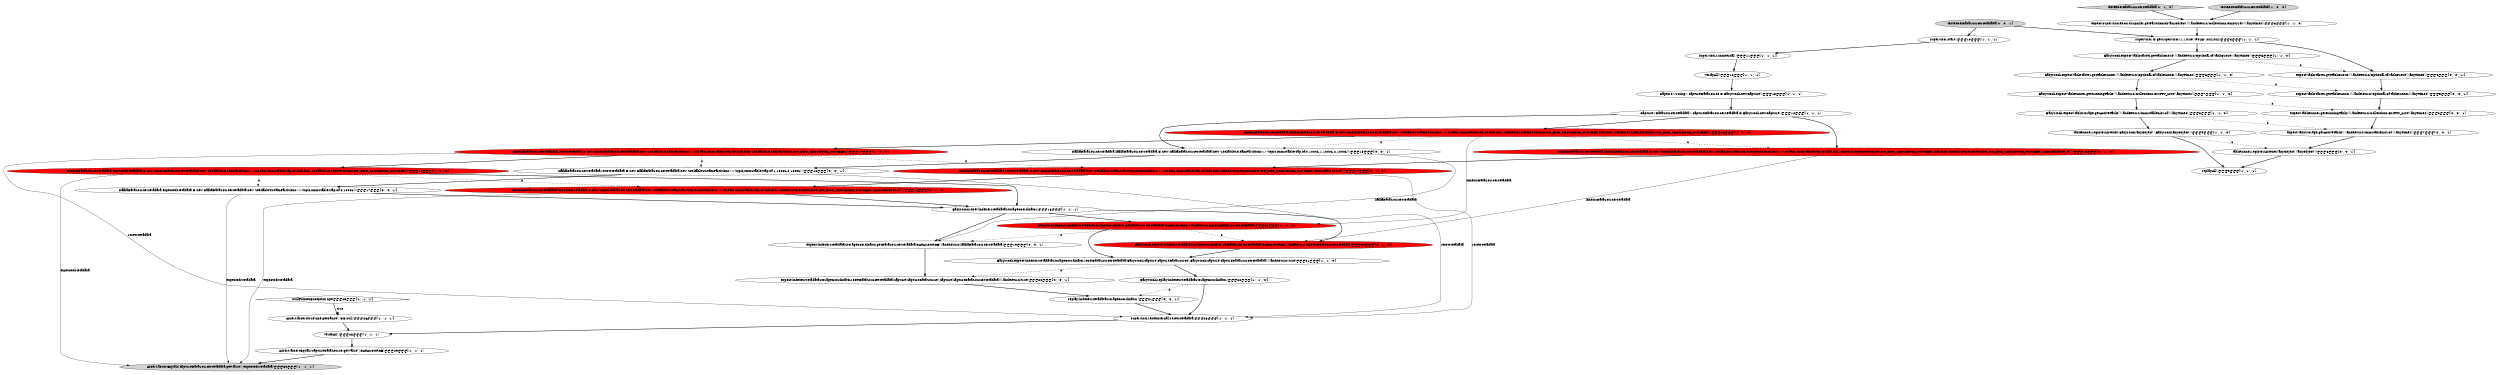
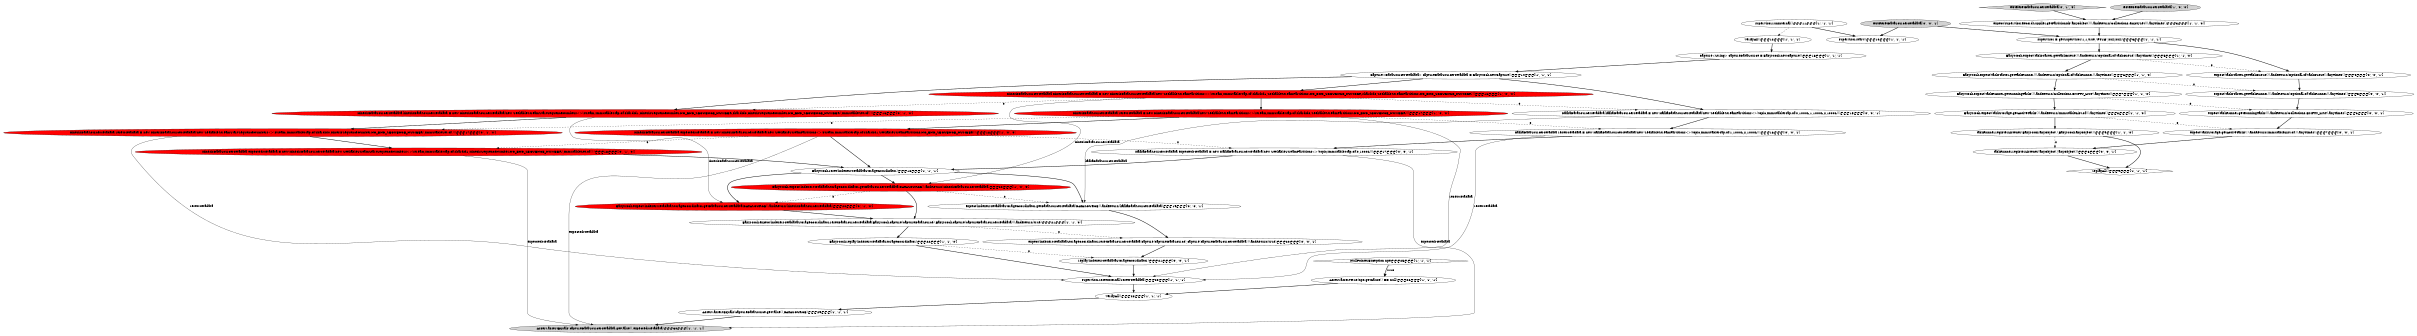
(1853, 48) -> (1832, 31)
(1736, 64) -> (1784, 31)
(2229, 171) -> (2120, 171)
